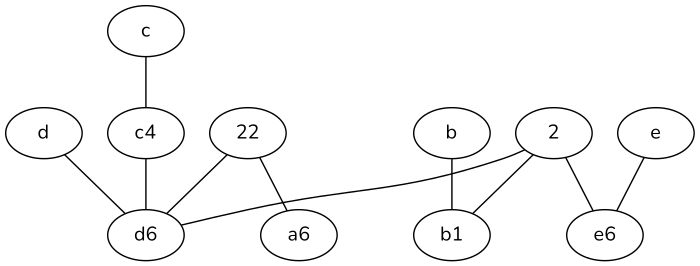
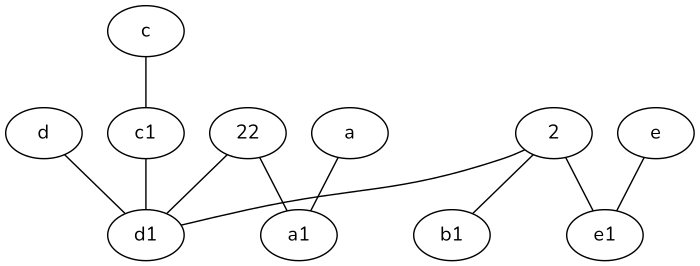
(146, 133) -> (146, 133)
none -> (350, 133)
(452, 133) -> none
(146, 235) -> (146, 235)
(299, 235) -> (299, 235)
(605, 235) -> (605, 235)
